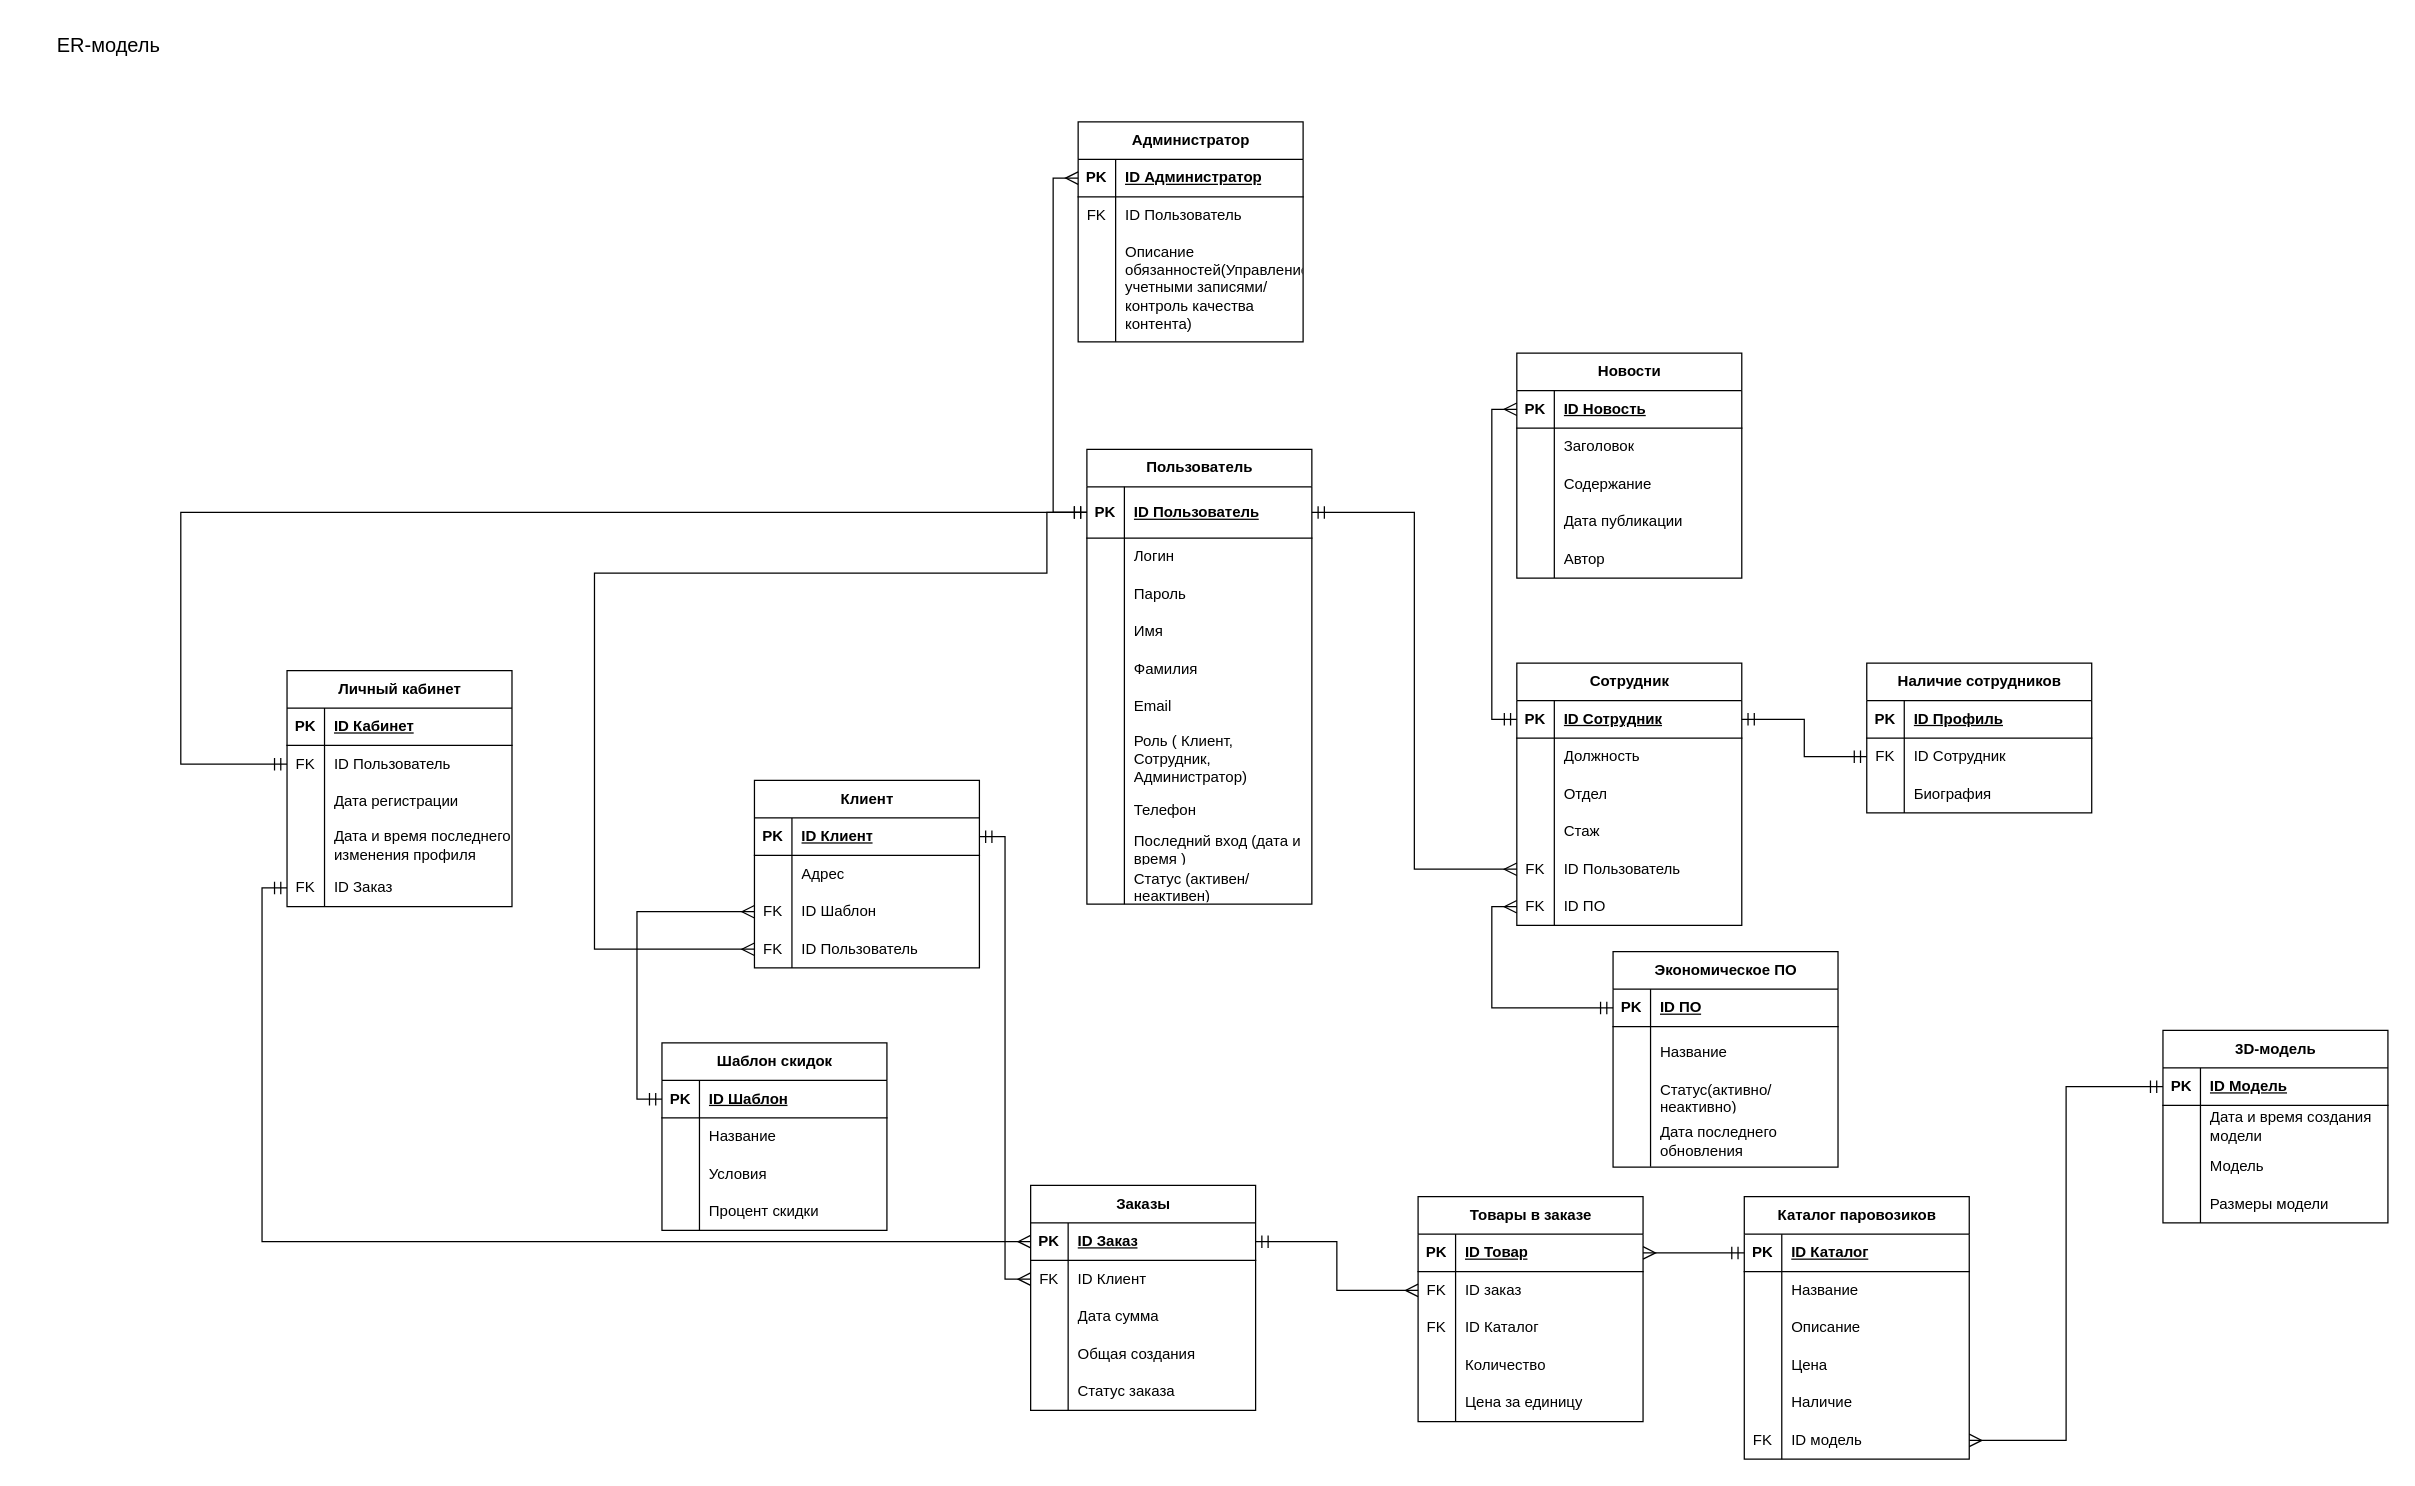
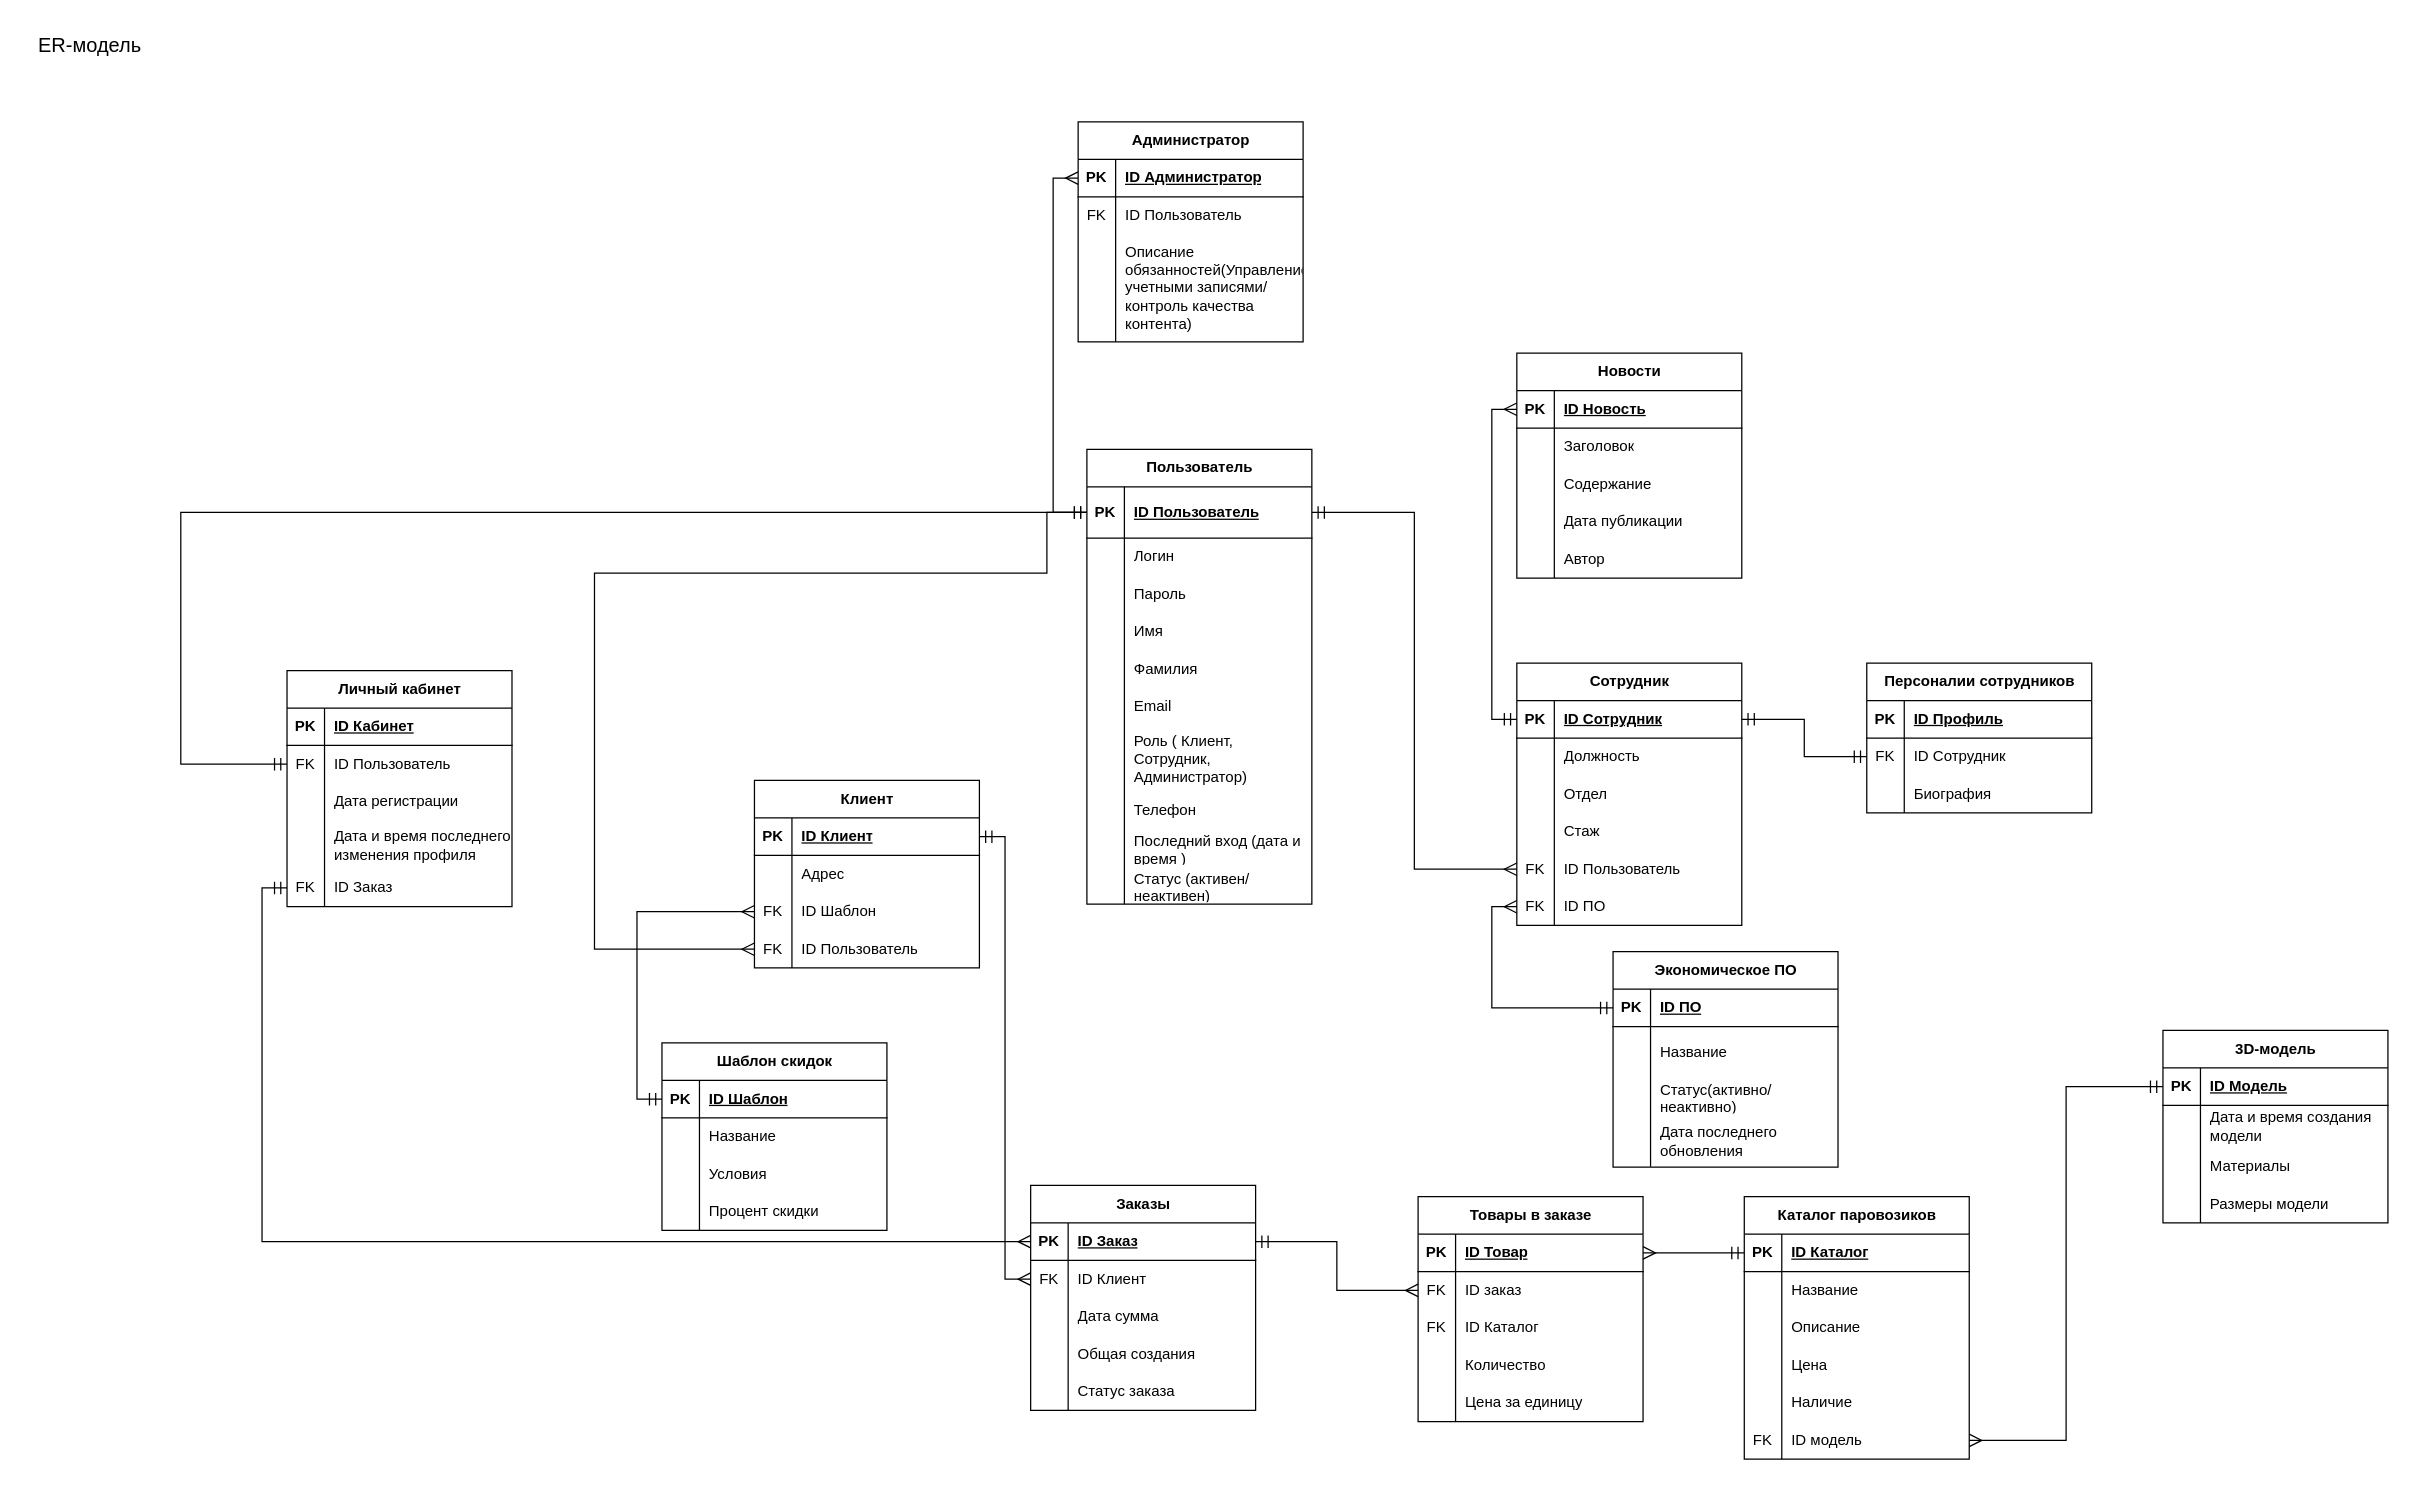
(108, 46) -> (89, 46)
(1980, 682) -> (1980, 682)
(2236, 1167) -> (2248, 1167)
